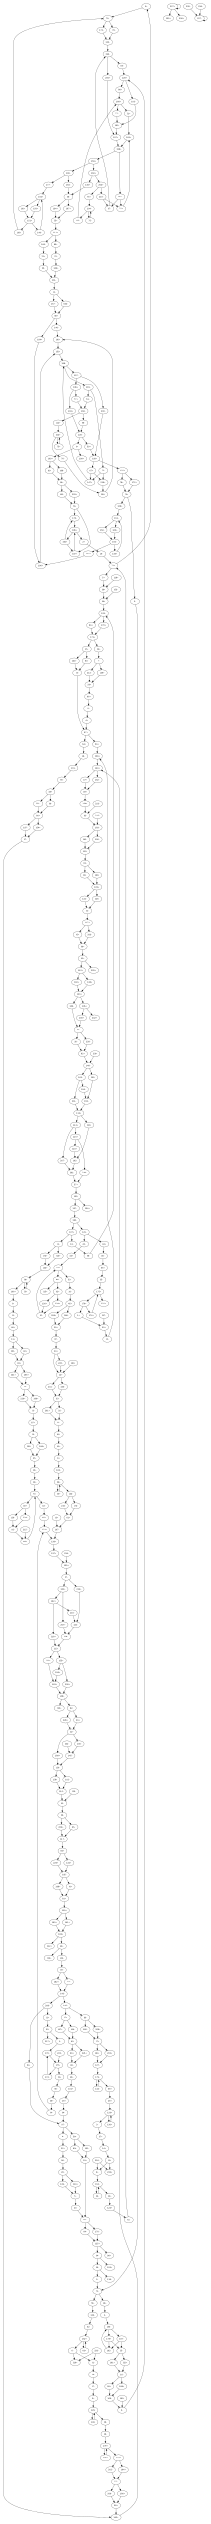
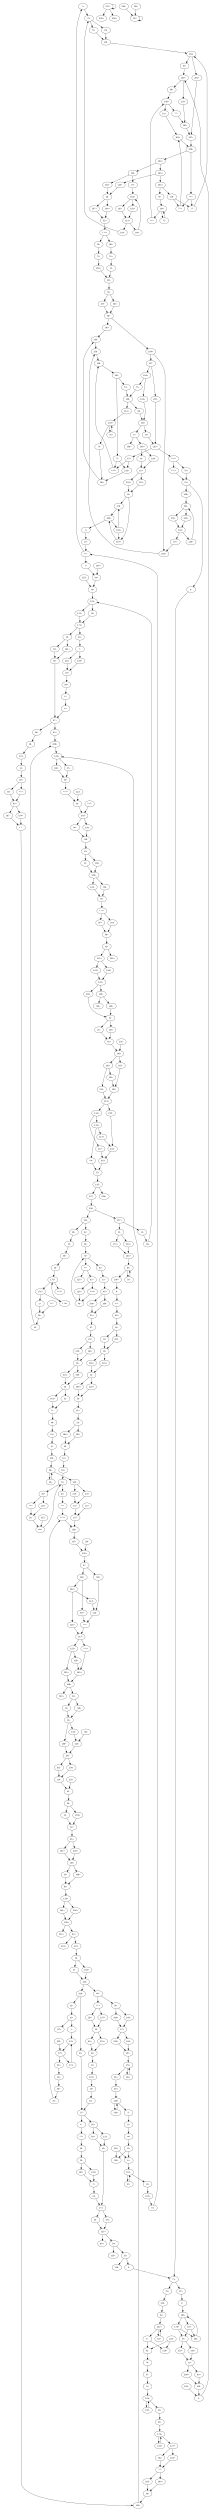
(70, 369) -> (151, 357)
(54, 1363) -> (90, 1344)
